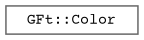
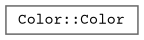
(72, 20) -> (72, 20)
